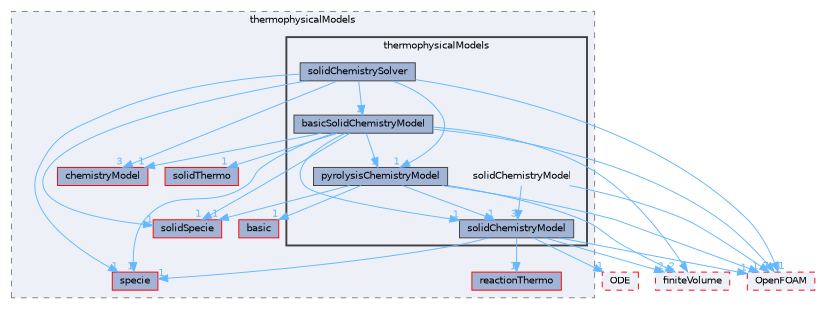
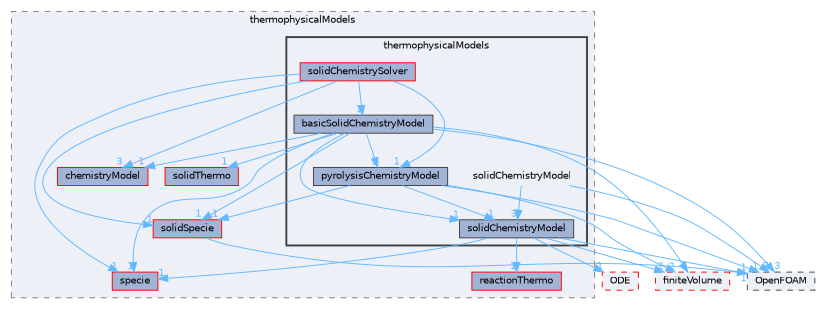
(358, 72) -> (358, 72)
(616, 135) -> (471, 266)
(259, 229) -> none
(781, 281) -> (781, 281)
